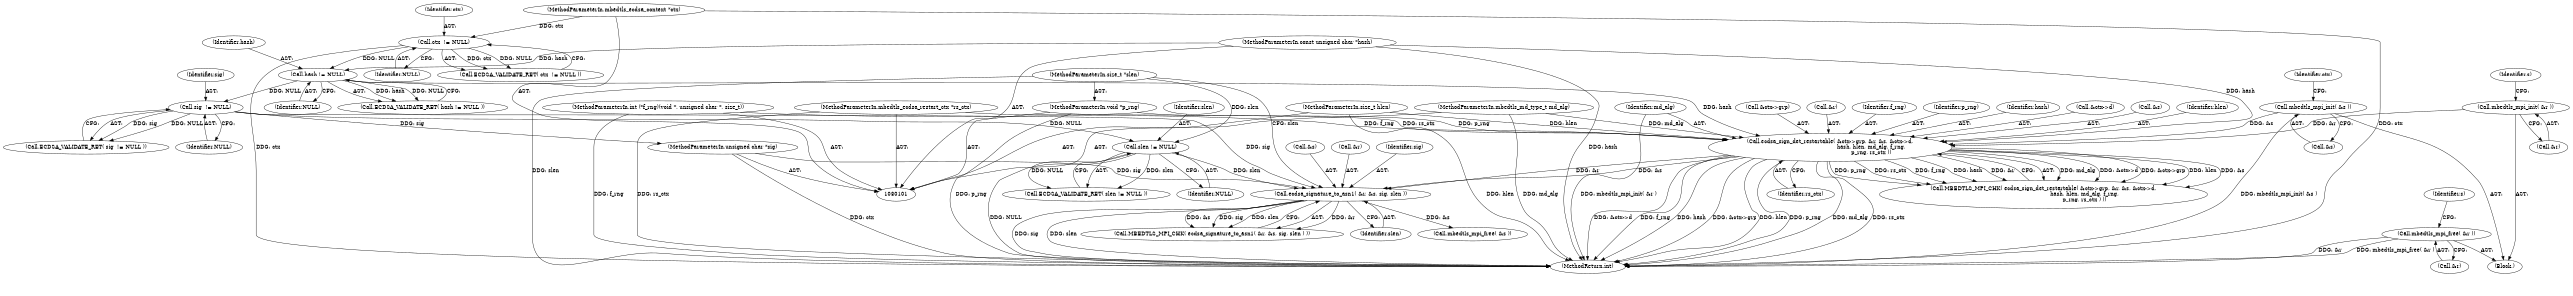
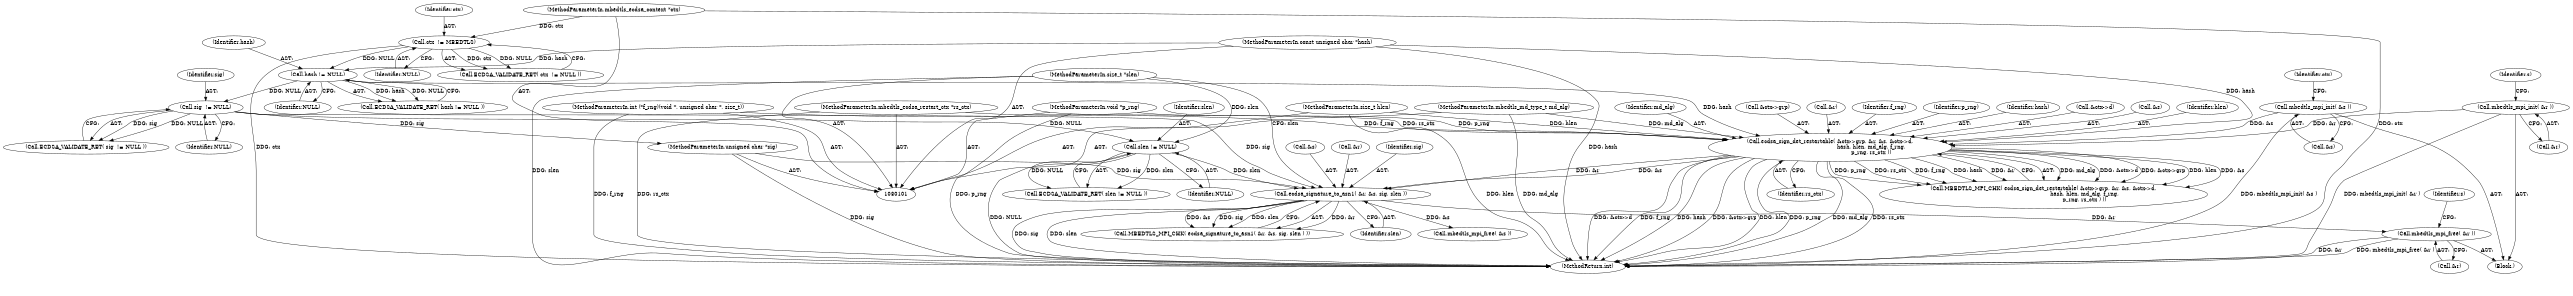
(444, 43) -> (444, 43)
(1095, 89) -> (835, 88)
(1603, 176) -> (2314, 234)
none -> (1882, 214)
(862, 218) -> (862, 218)
